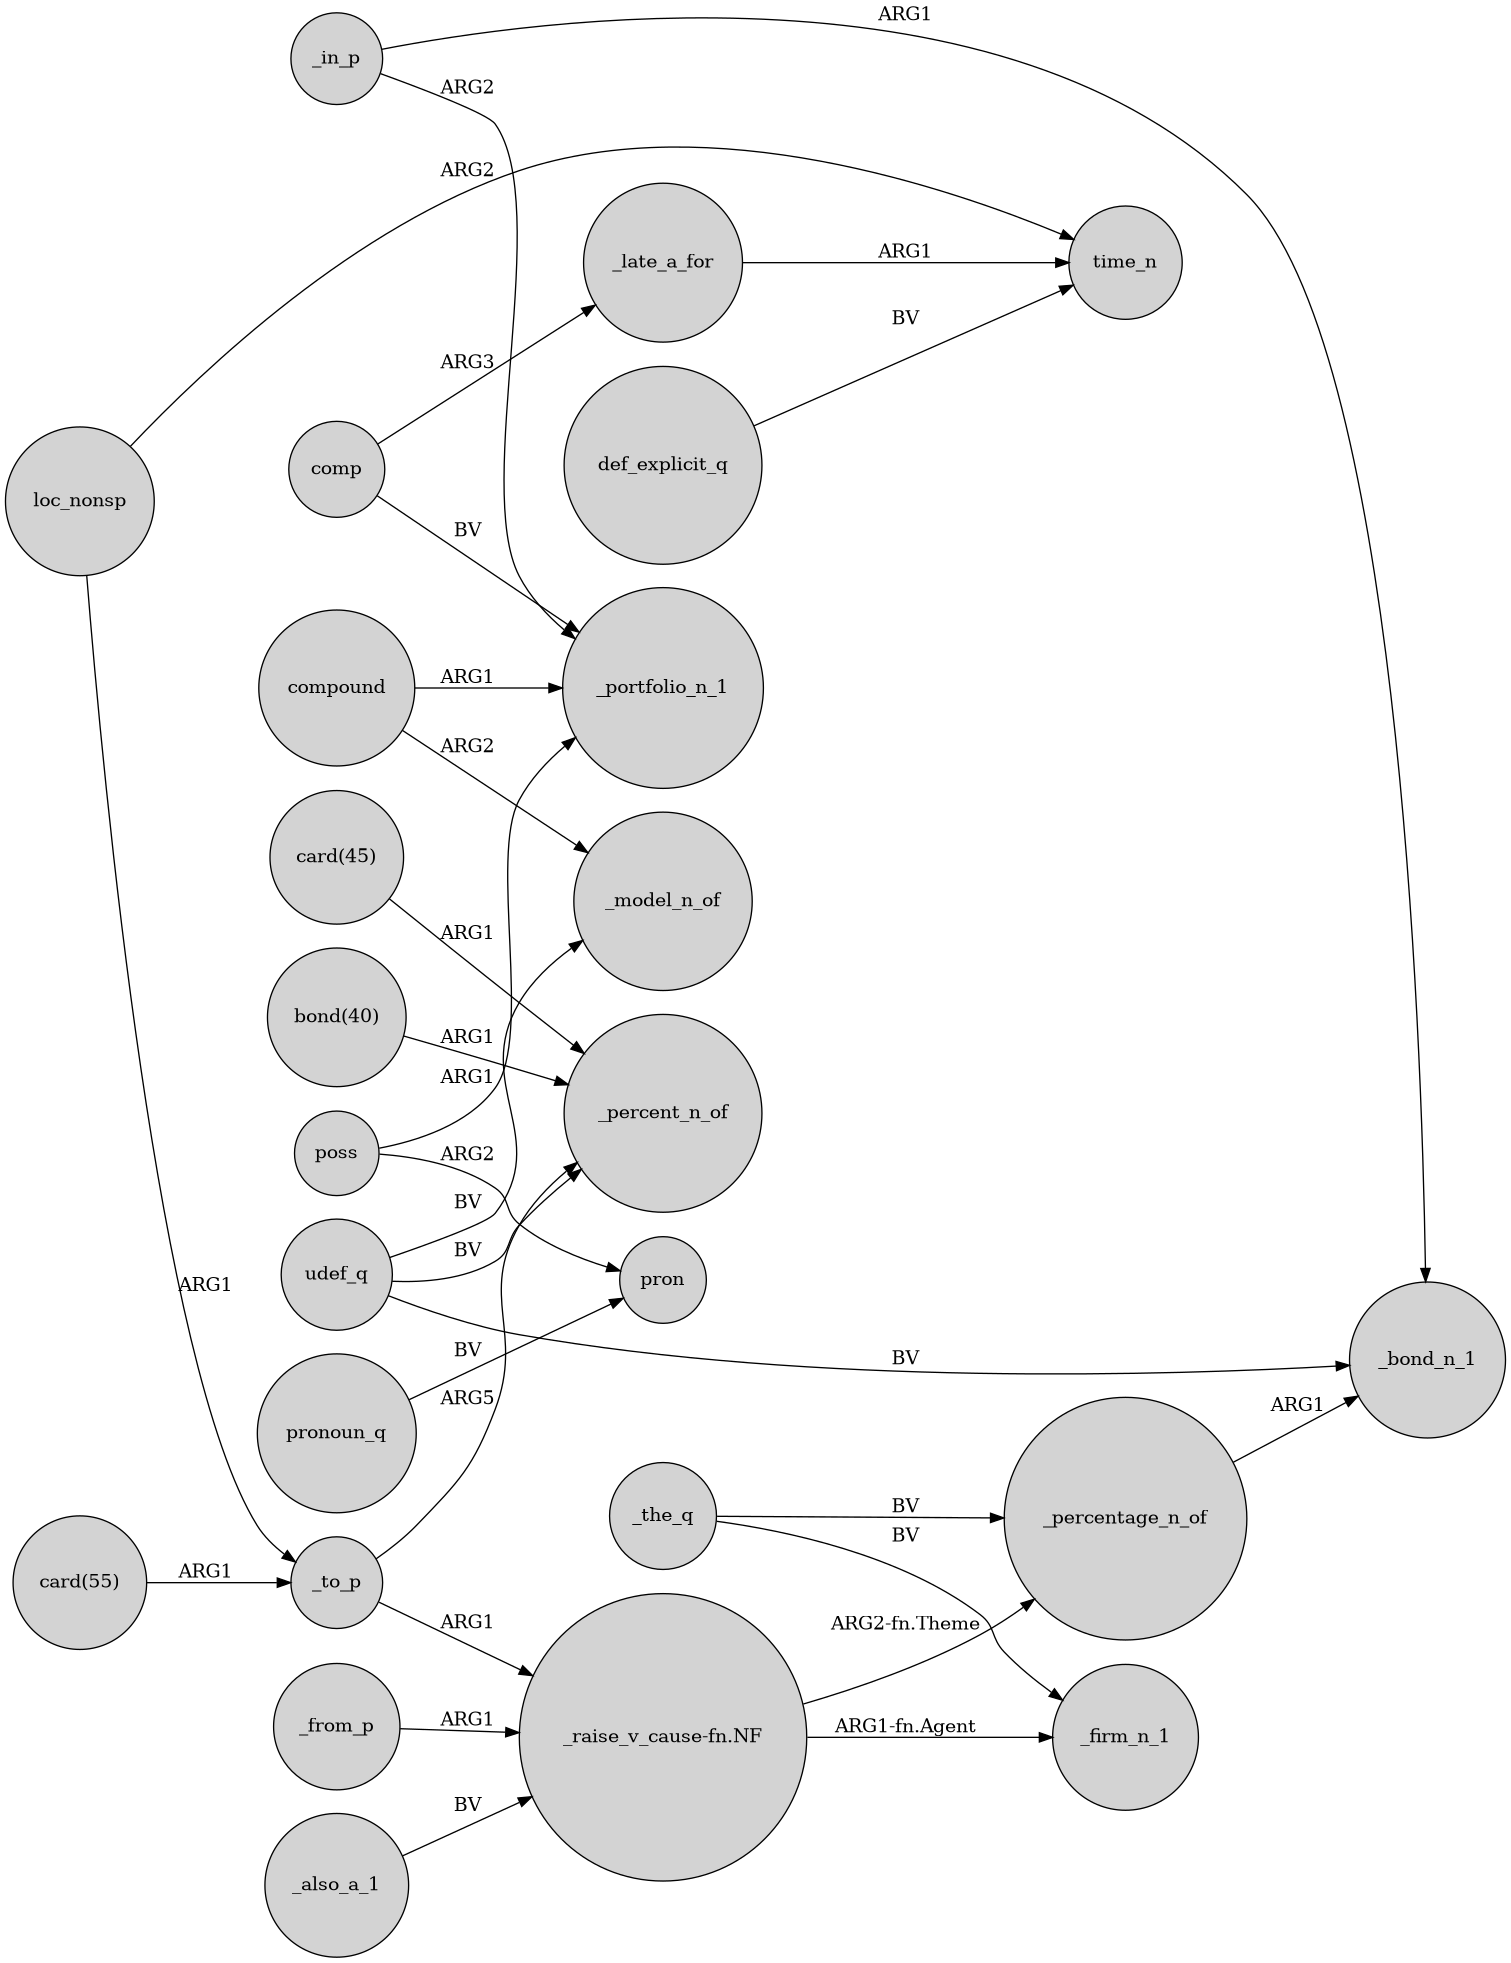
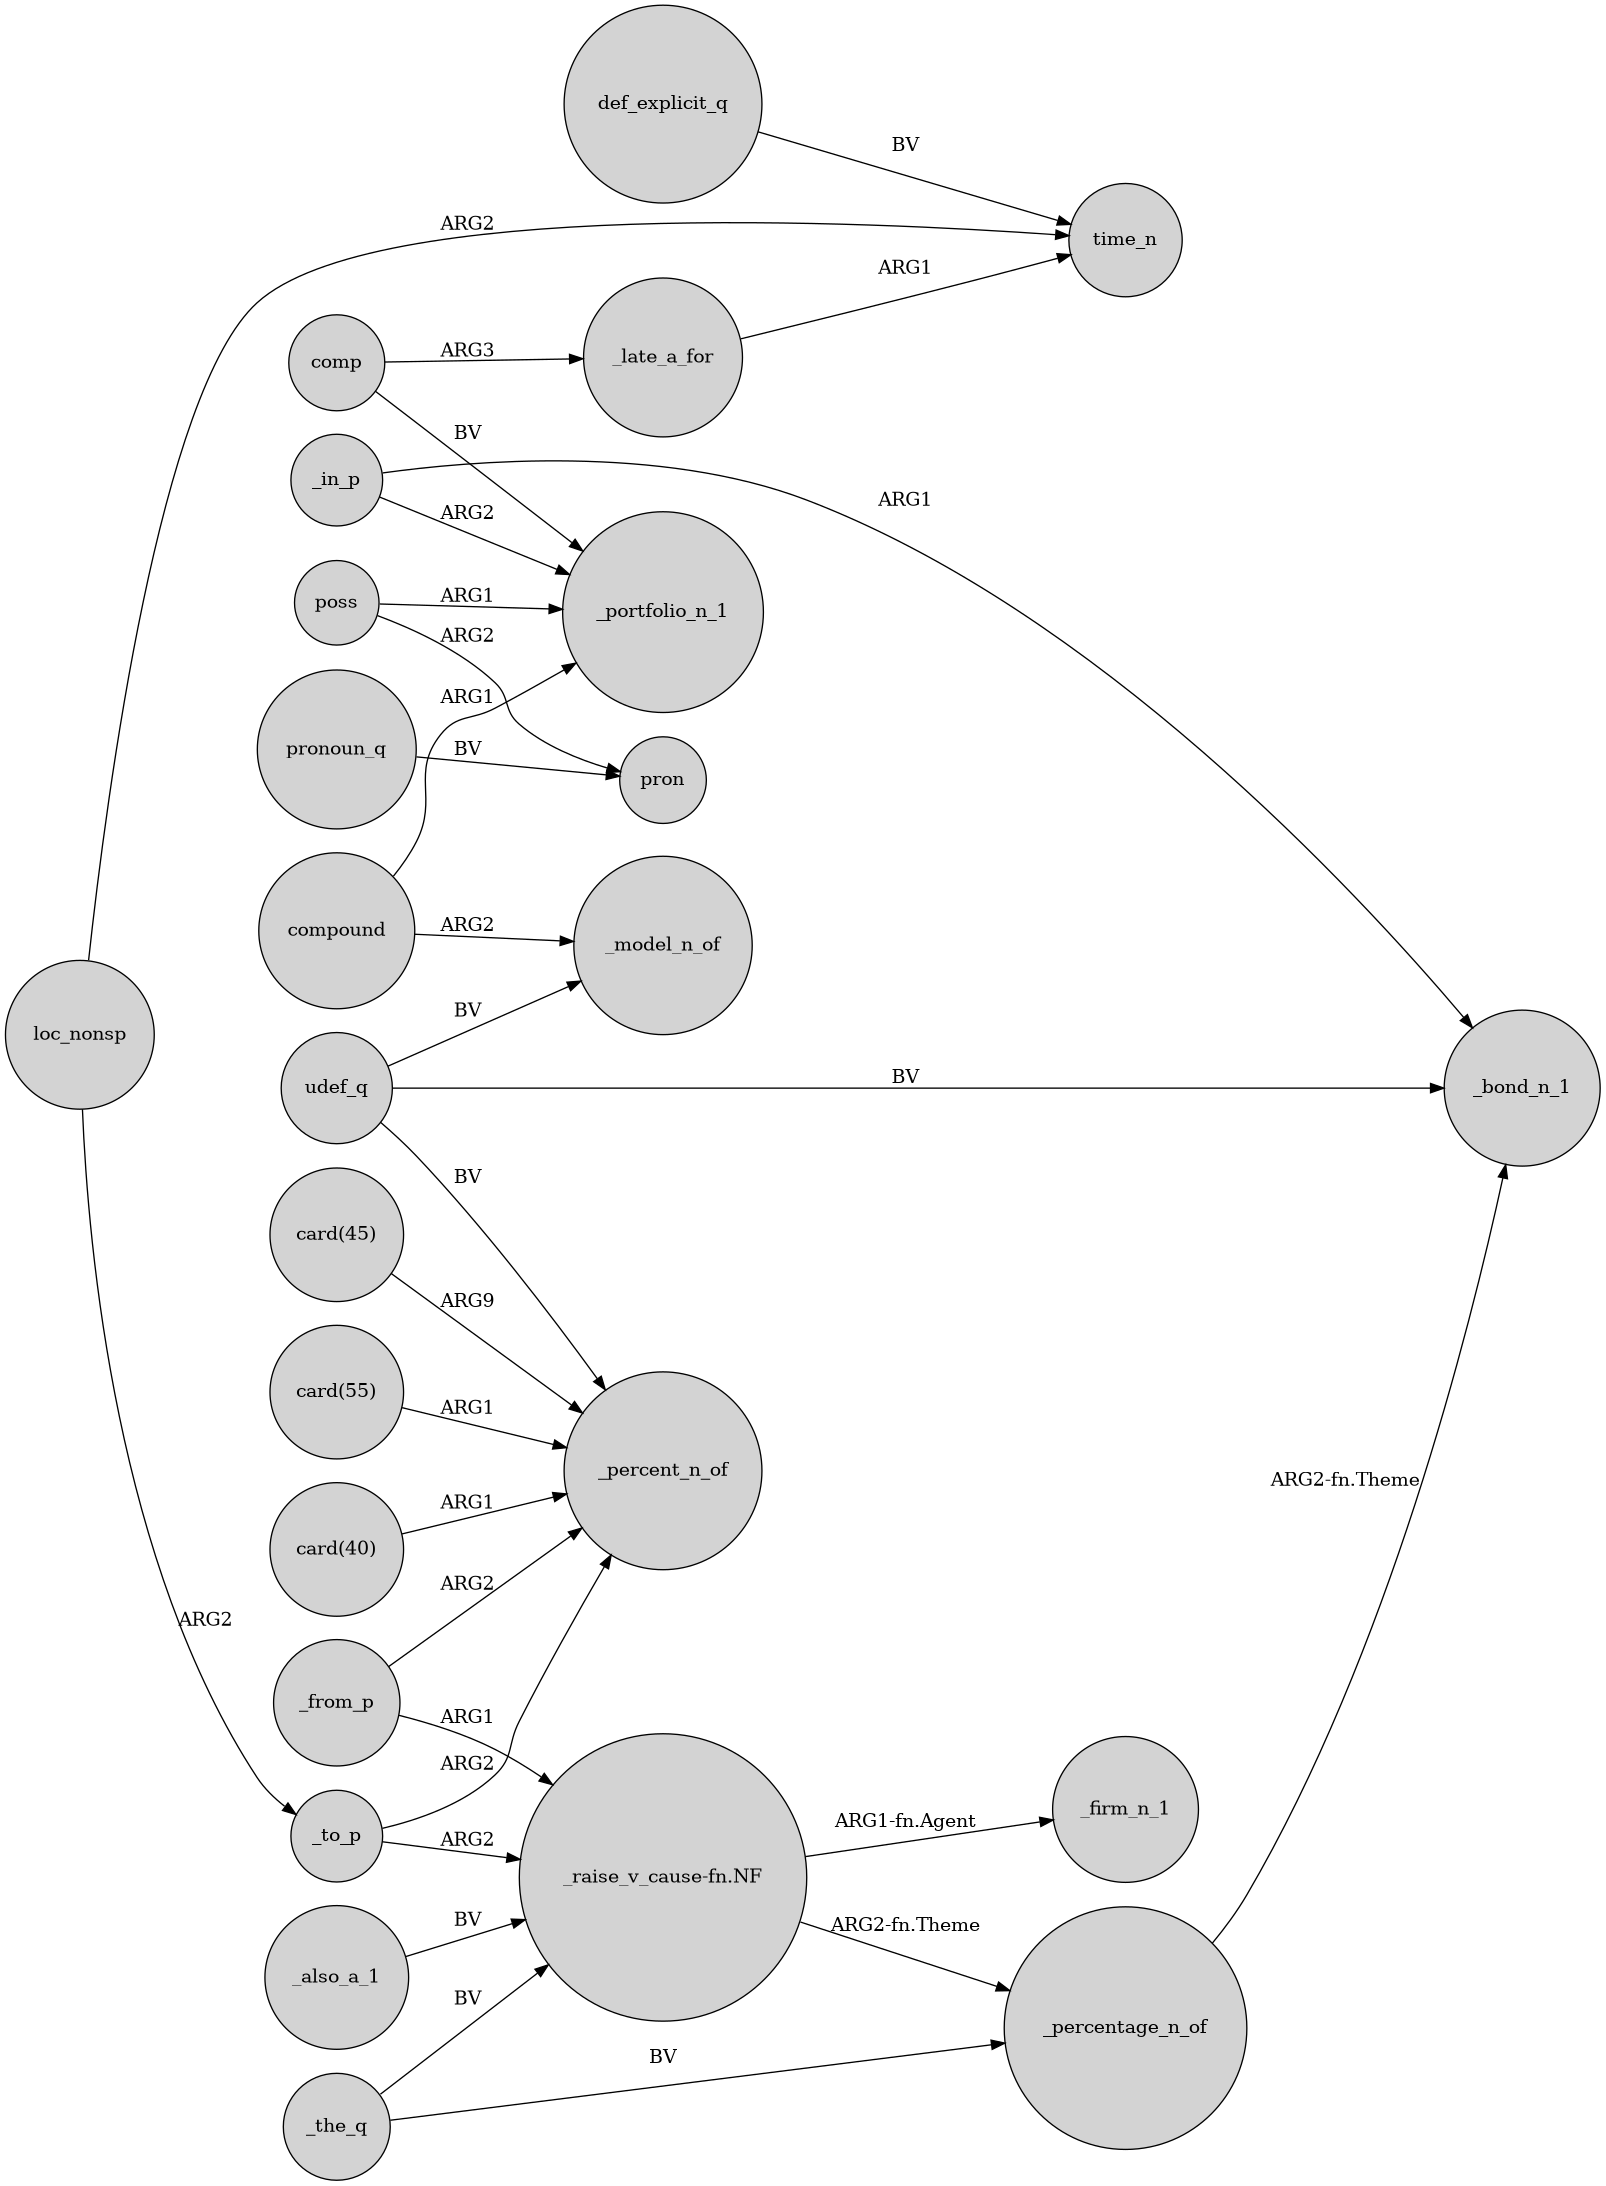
(468, 934) -> (468, 1302)
(337, 1017) -> (337, 1549)
(206, 1286) -> (206, 1621)
(468, 1399) -> (468, 1765)
(1298, 1406) -> (1345, 1481)
(904, 1571) -> (459, 2034)
(212, 1583) -> (478, 1426)
none -> (480, 1601)
(468, 1623) -> (468, 1841)
